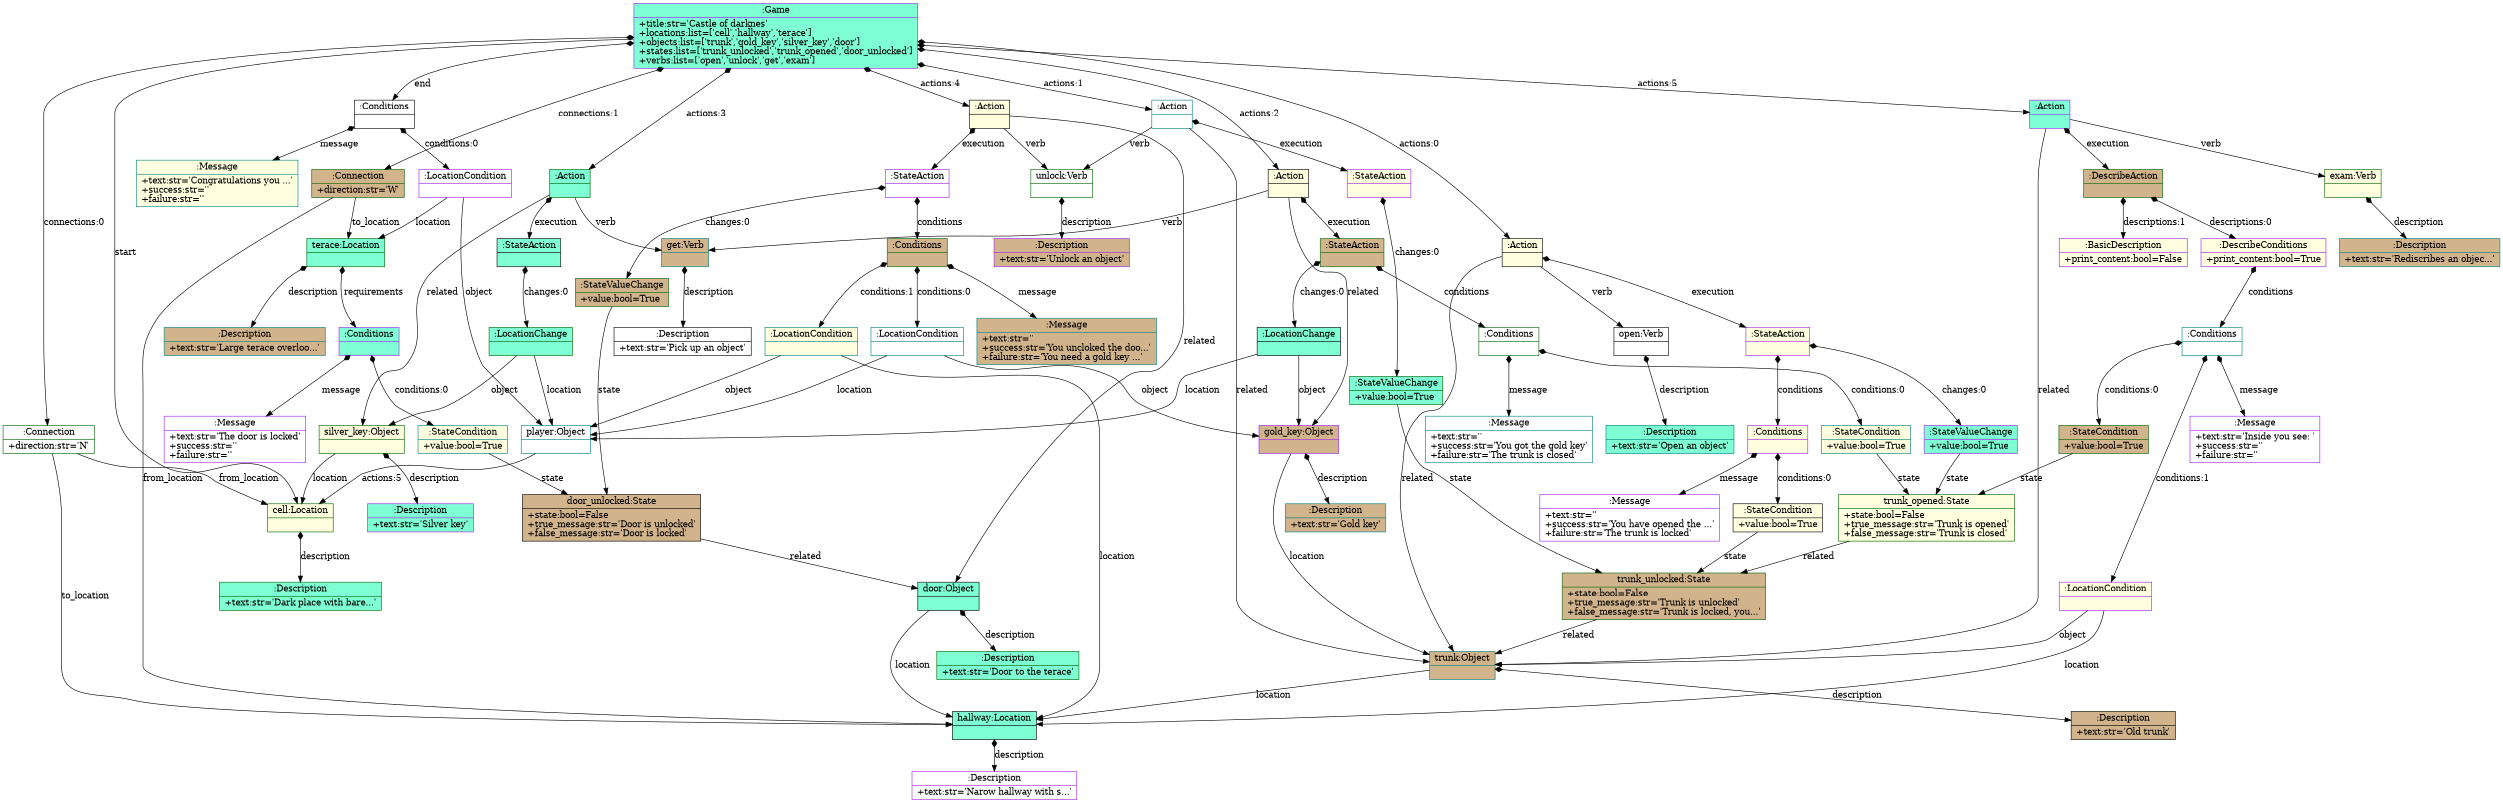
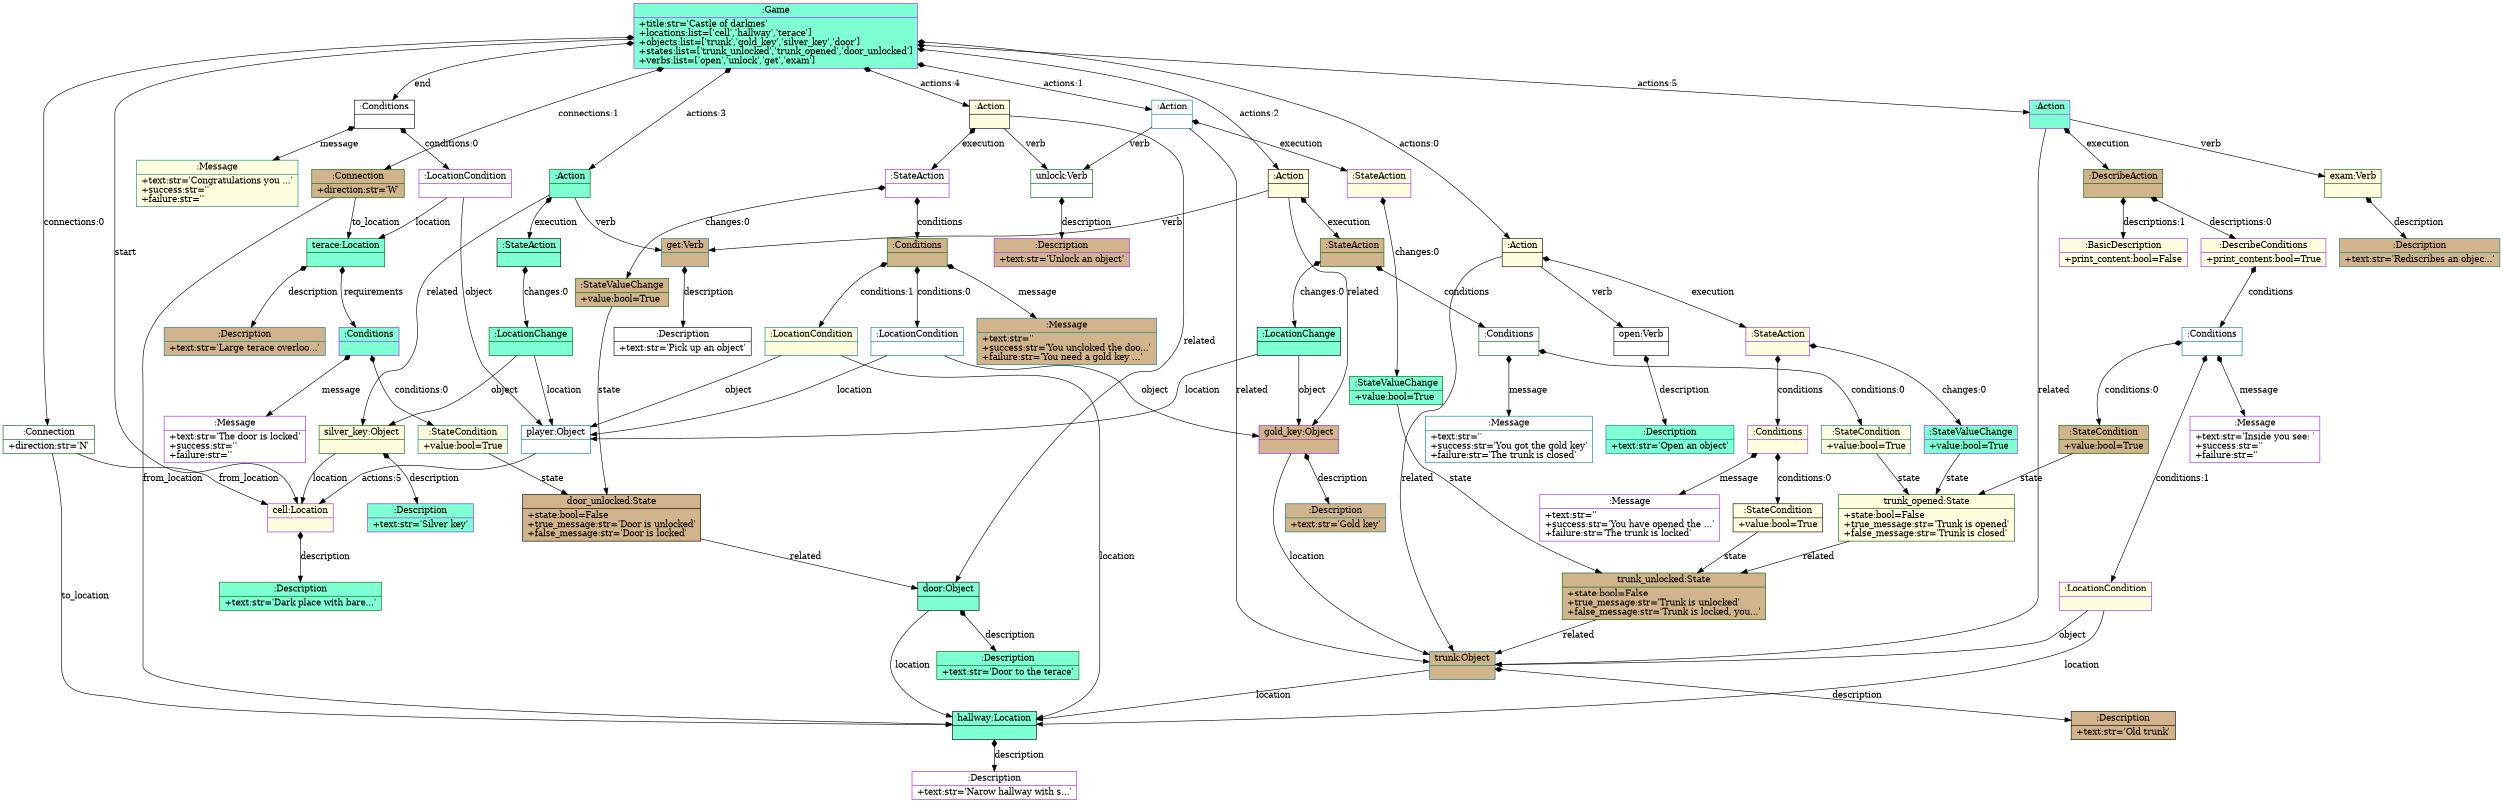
(300, 518) -> (300, 518)
